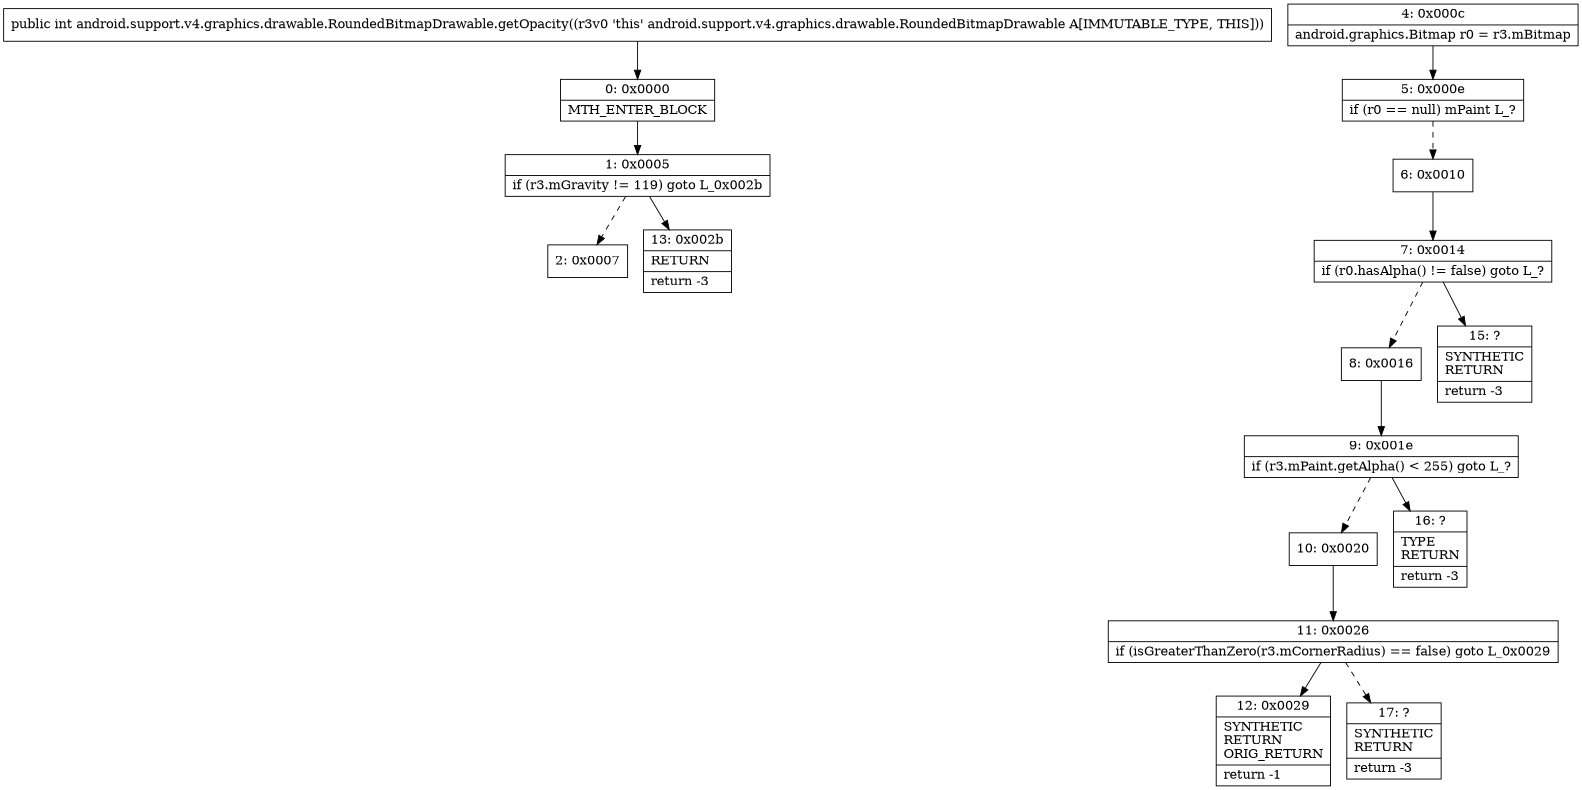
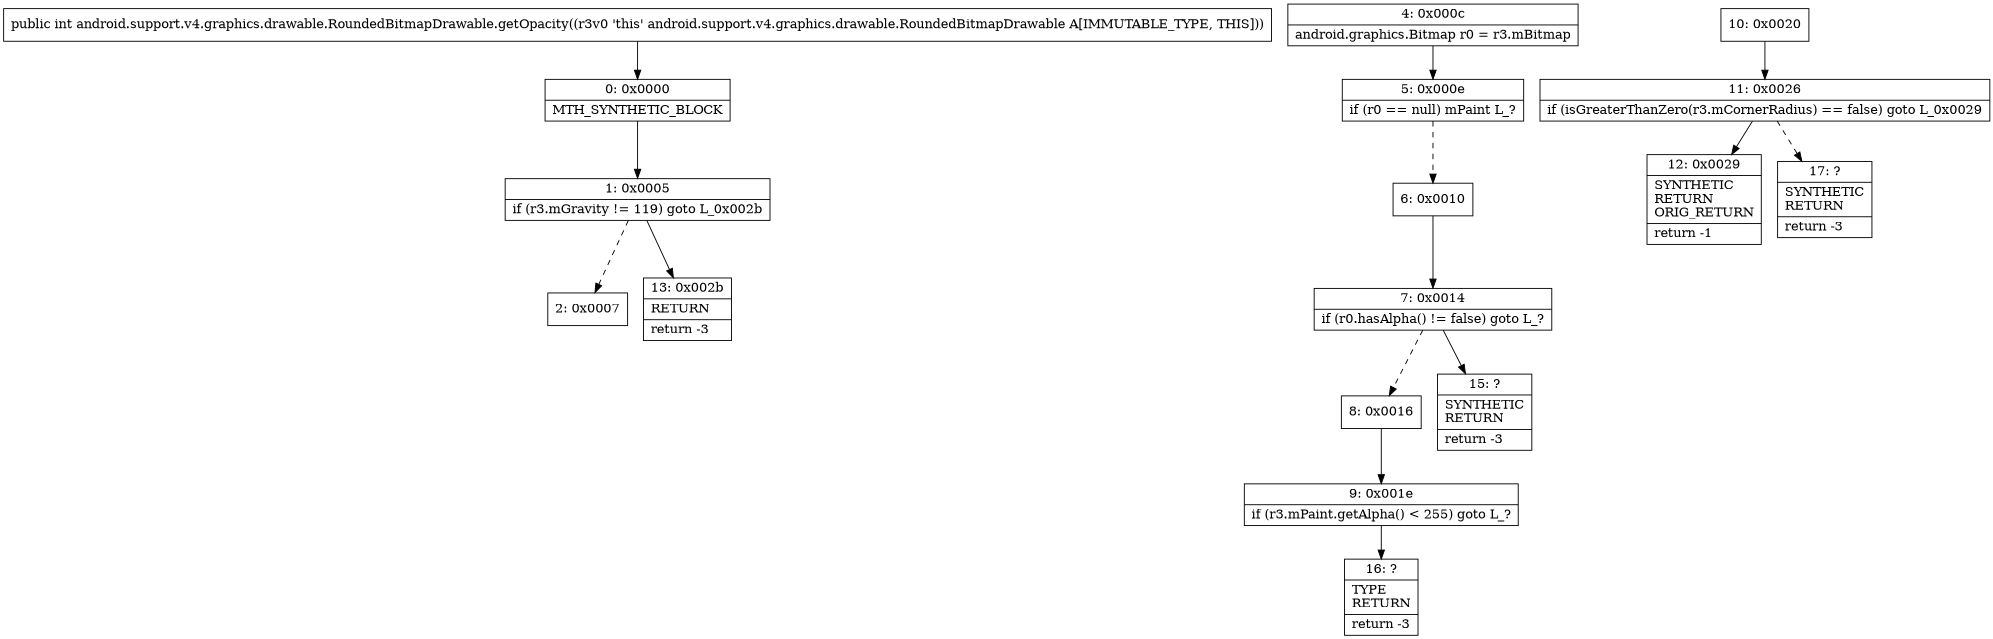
(638, 110) -> (638, 110)
(1358, 501) -> none
